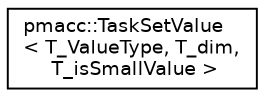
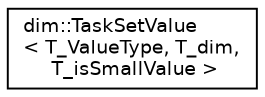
(132, 49) -> (132, 49)
